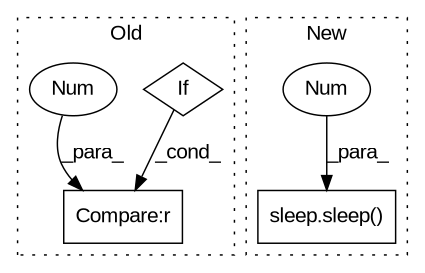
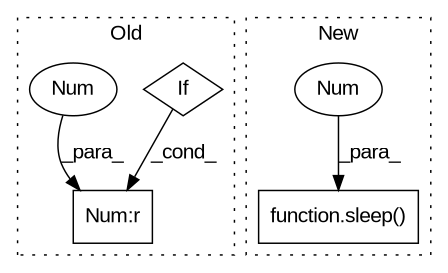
(123, 217) -> (113, 217)
(327, 217) -> (338, 217)
